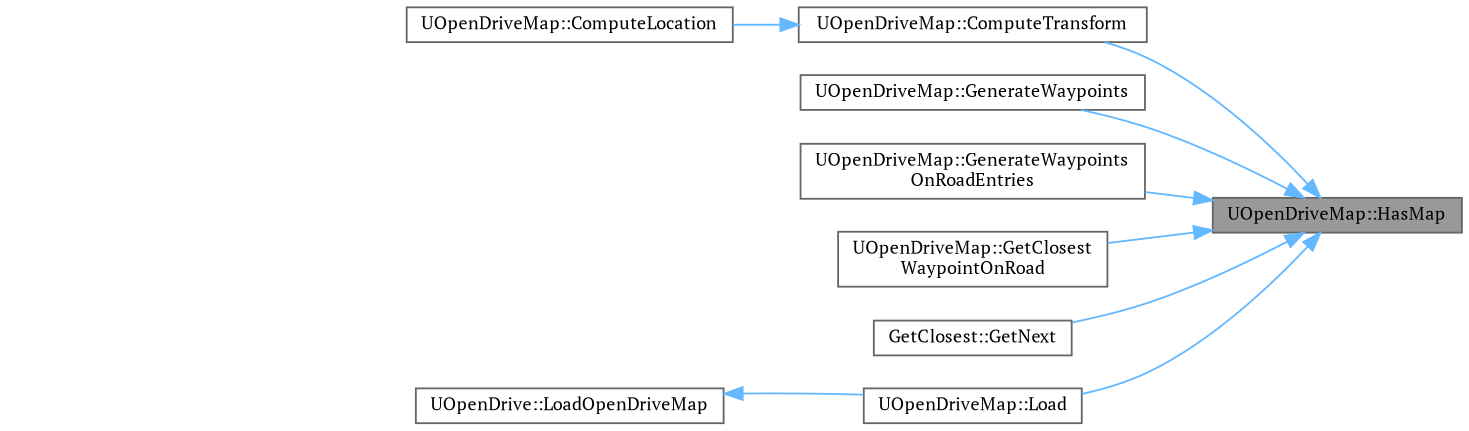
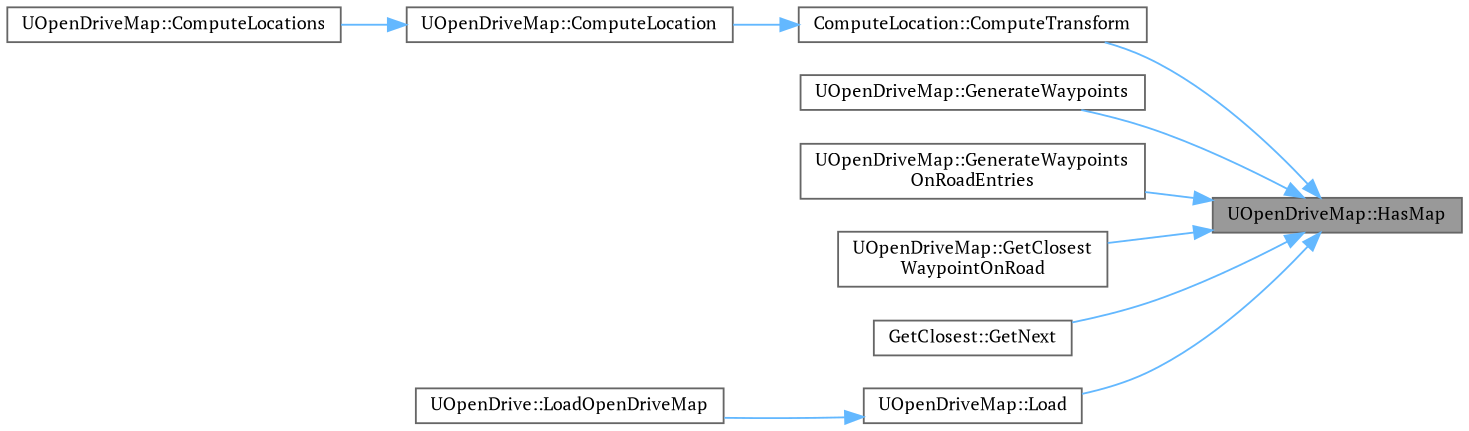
none -> (174, 25)
(973, 25) -> (973, 25)
(803, 394) -> (785, 418)
